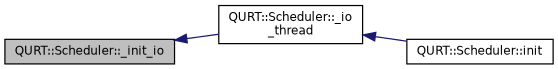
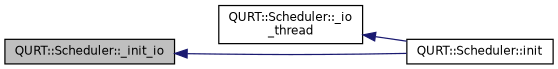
(203, 36) -> (297, 55)
